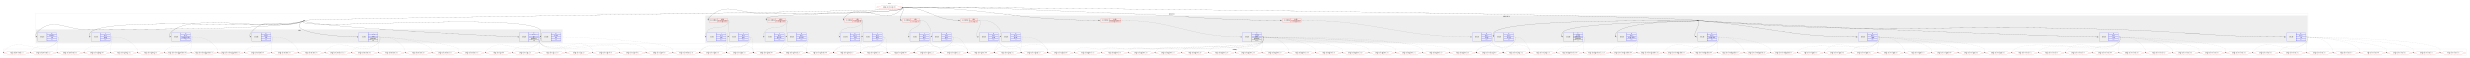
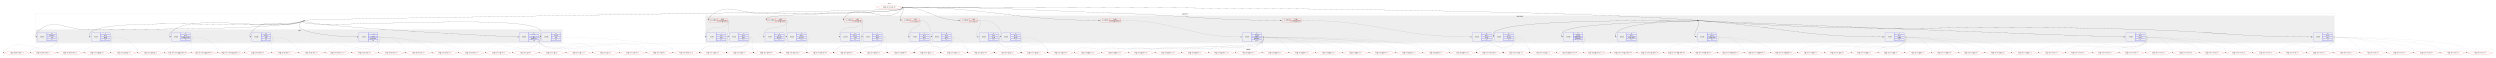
none -> (1998, 53)
